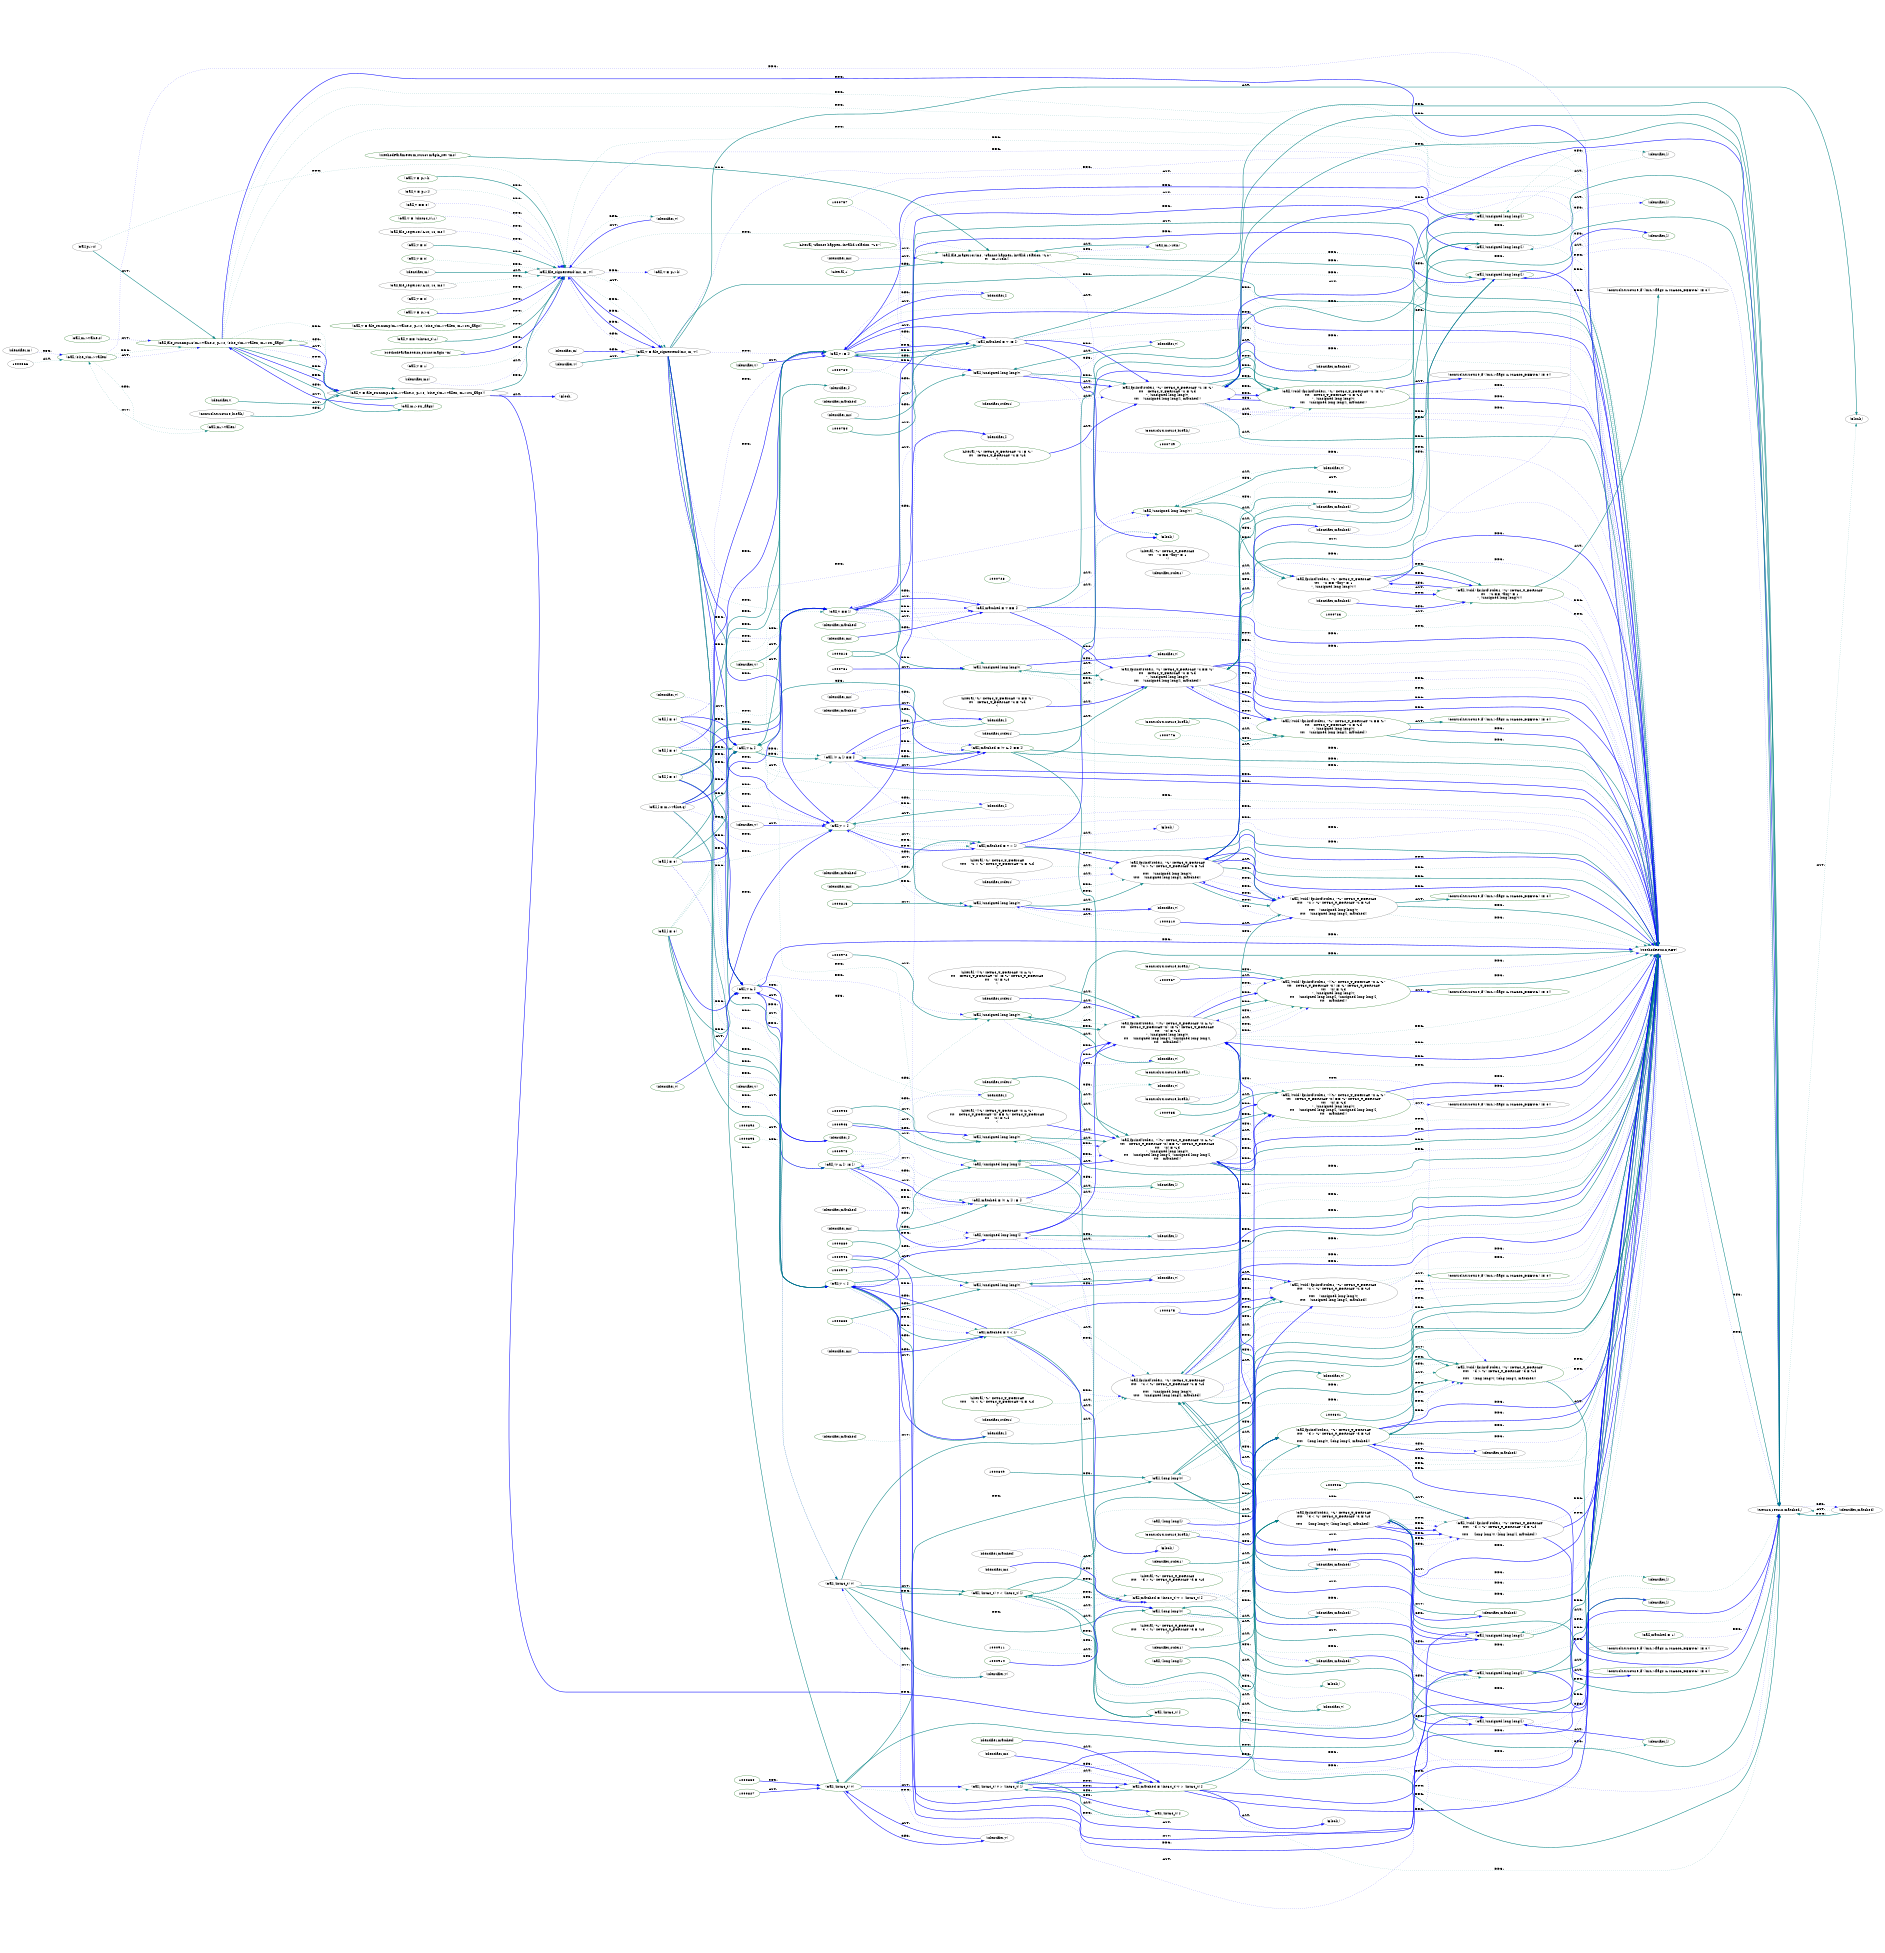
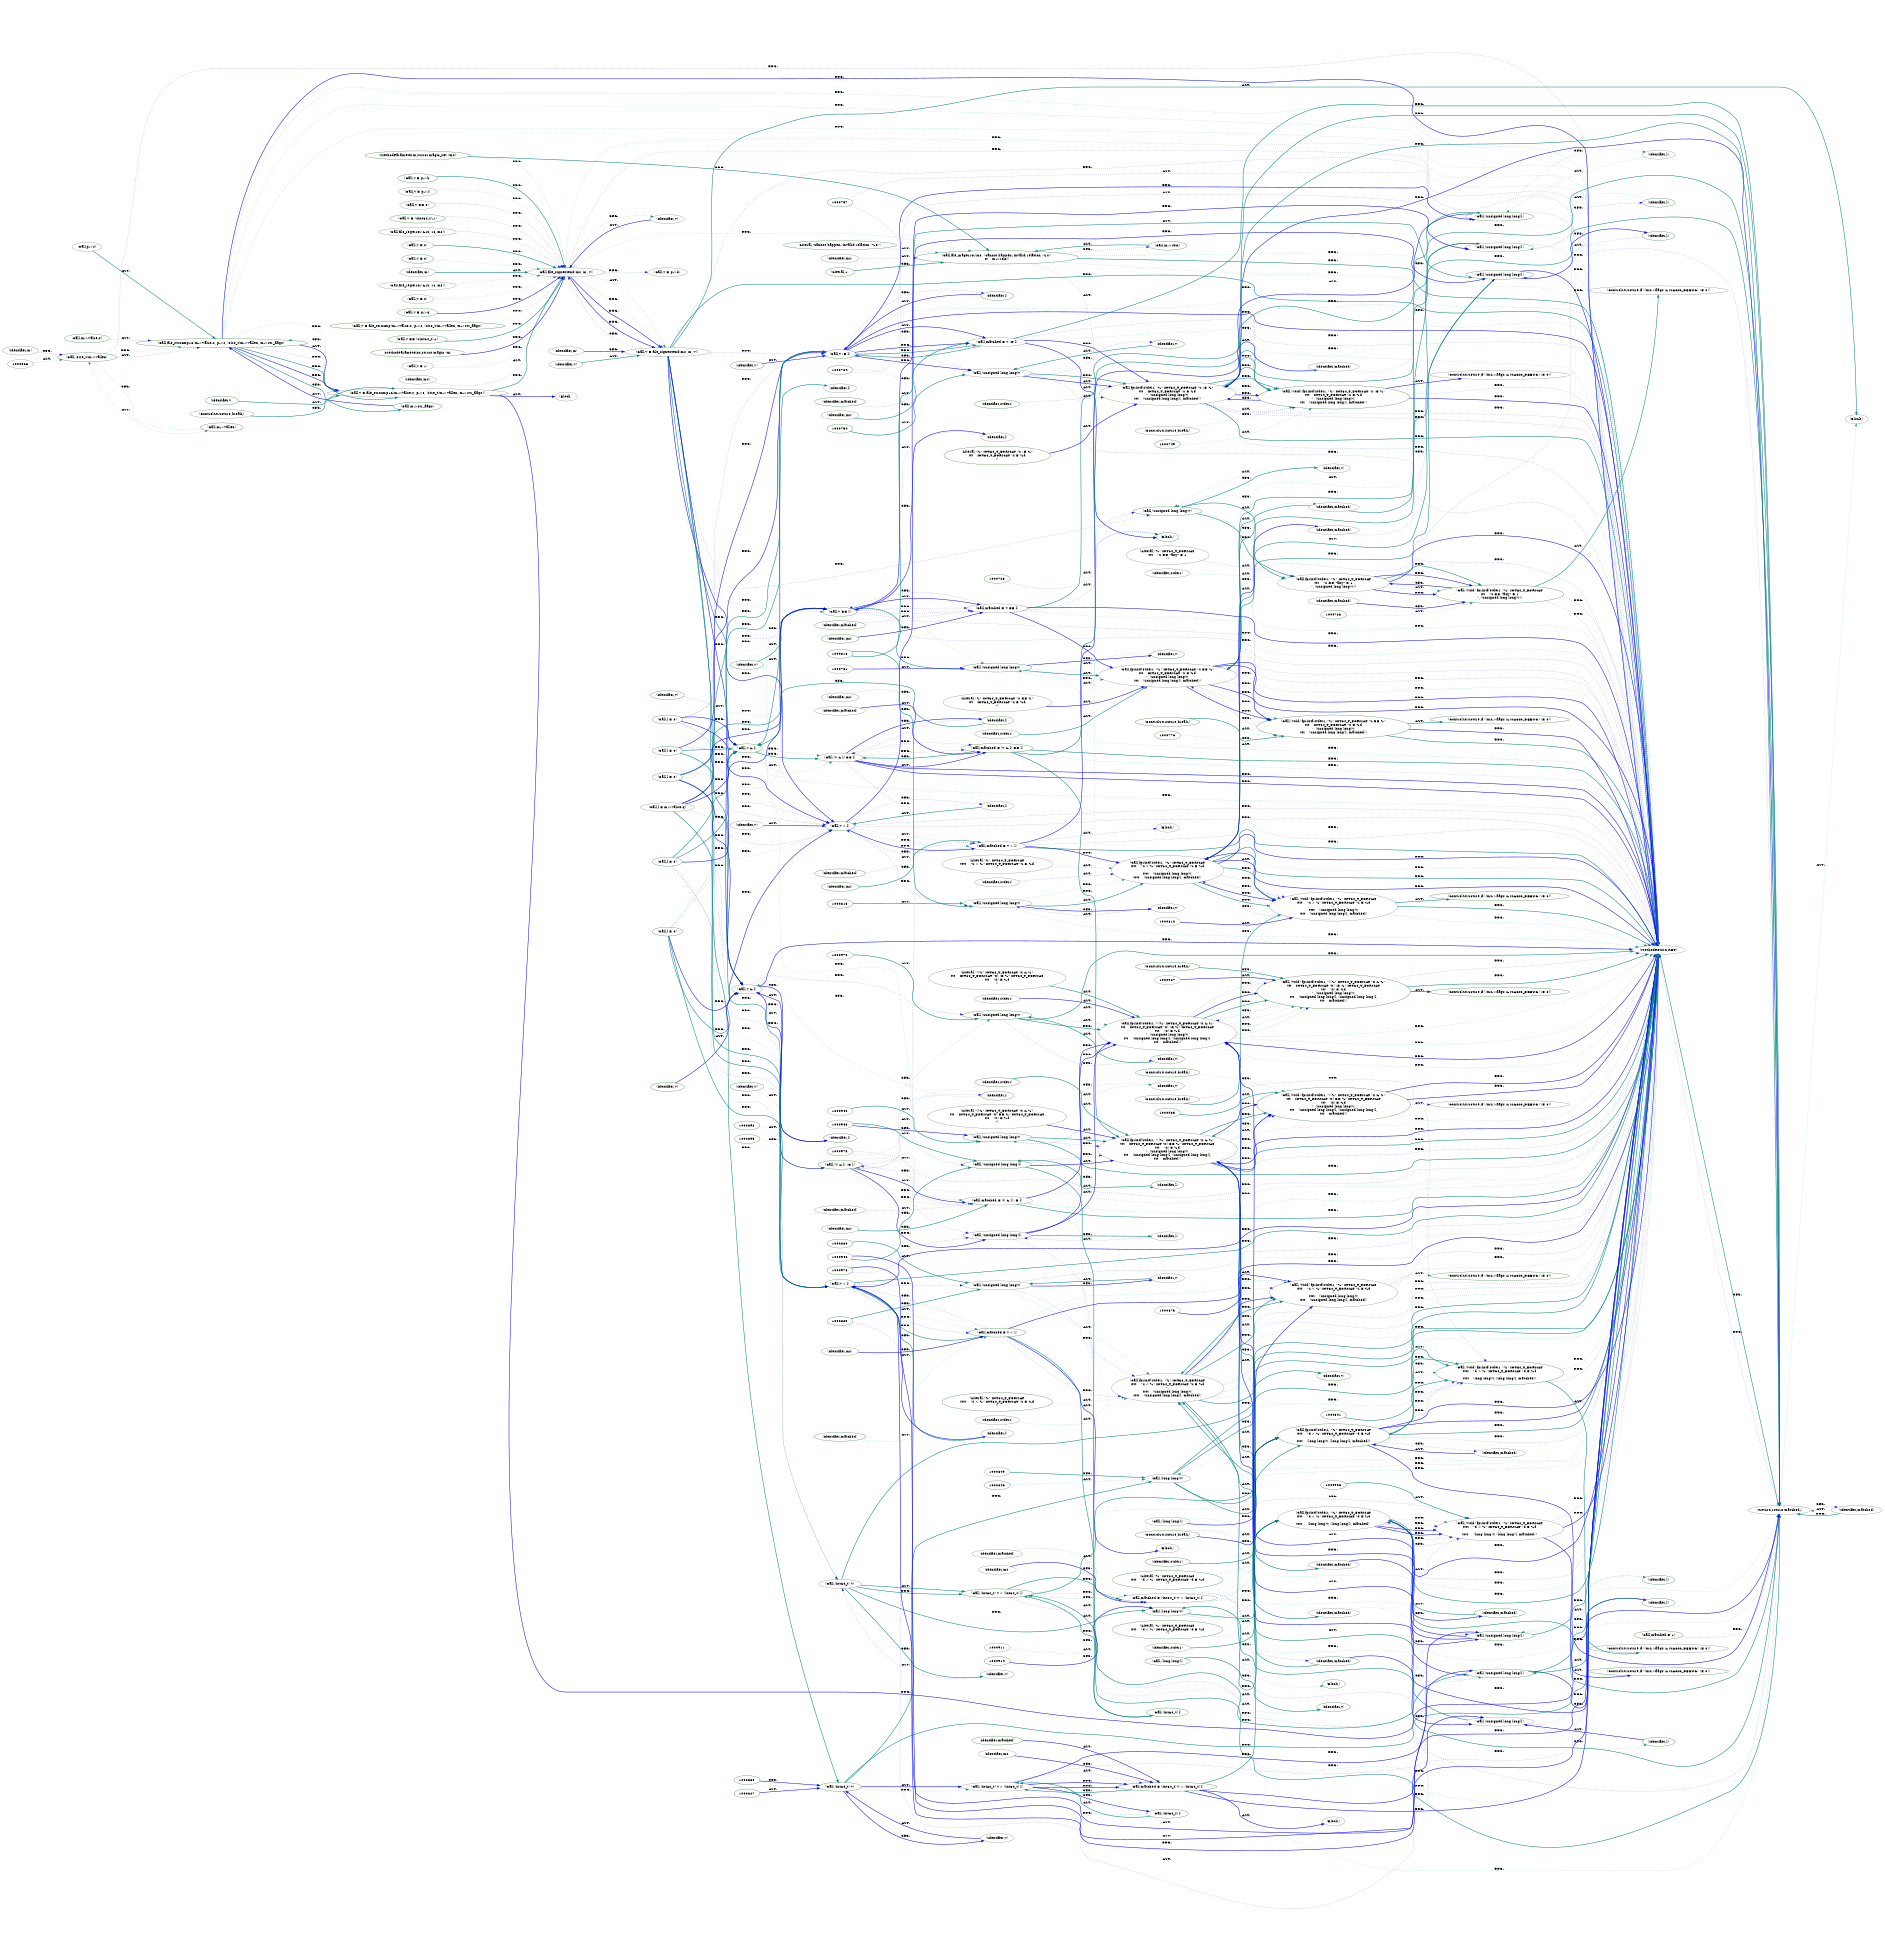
(354, 168) -> (539, 188)
(926, 1305) -> (926, 1305)
none -> (997, 1485)
